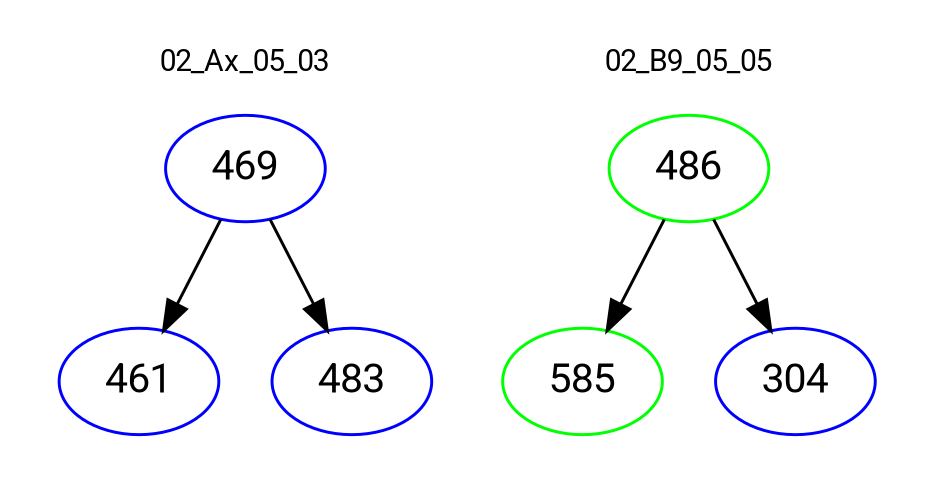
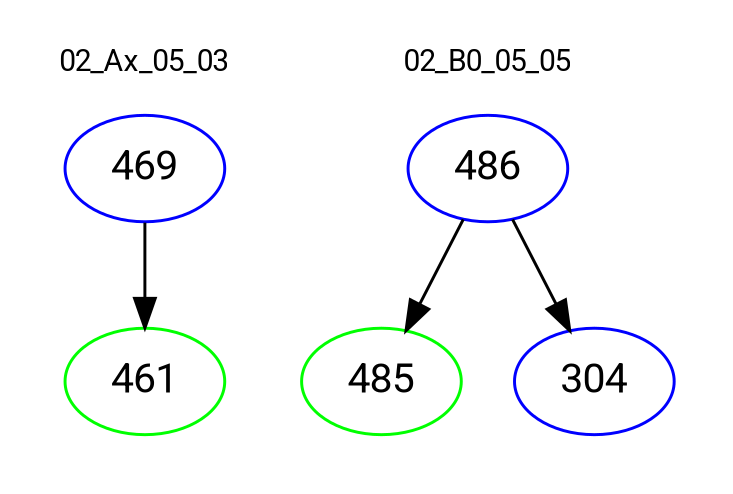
(689, 64) -> (488, 64)
(689, 169) -> (488, 169)
(139, 381) -> (145, 381)
(352, 381) -> none
(583, 381) -> (381, 381)
